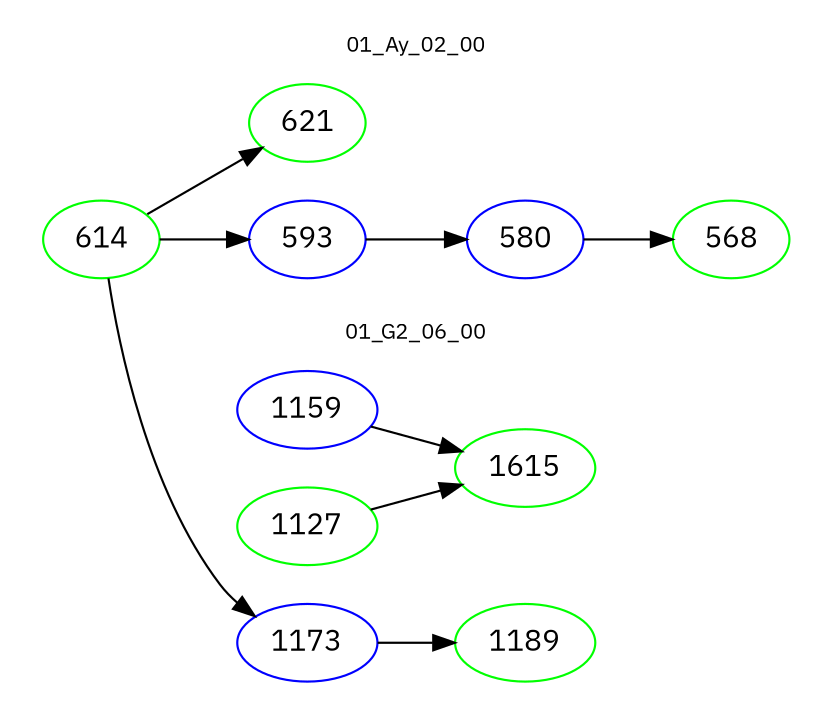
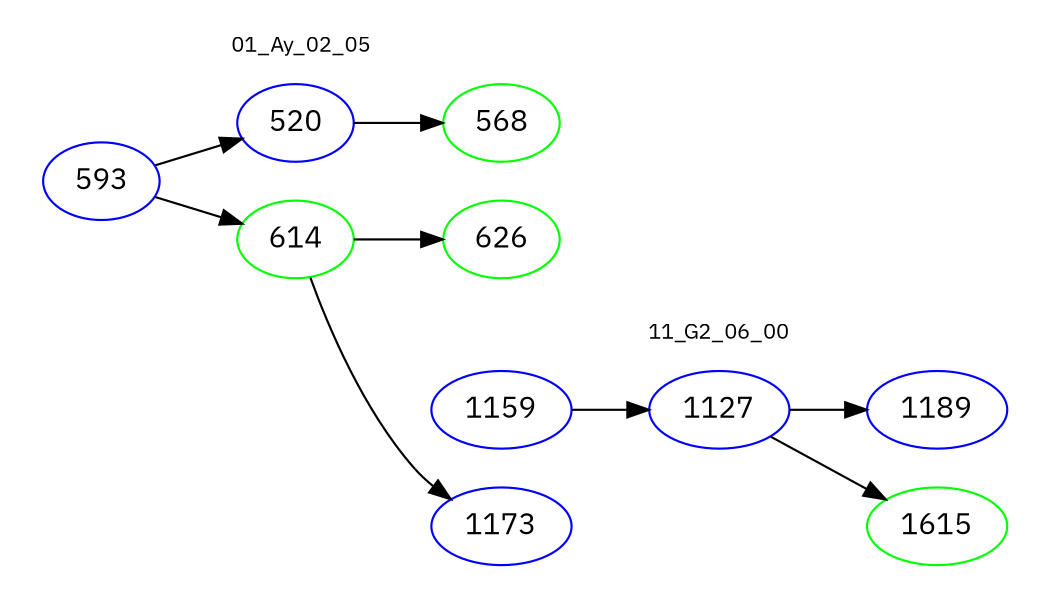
(416, 46) -> (301, 46)
(307, 123) -> (501, 239)
(193, 239) -> (188, 207)
(525, 239) -> (296, 123)
(416, 333) -> (719, 333)
(406, 436) -> (599, 410)
(307, 526) -> (719, 410)
(405, 643) -> (817, 410)
(525, 643) -> (937, 410)
